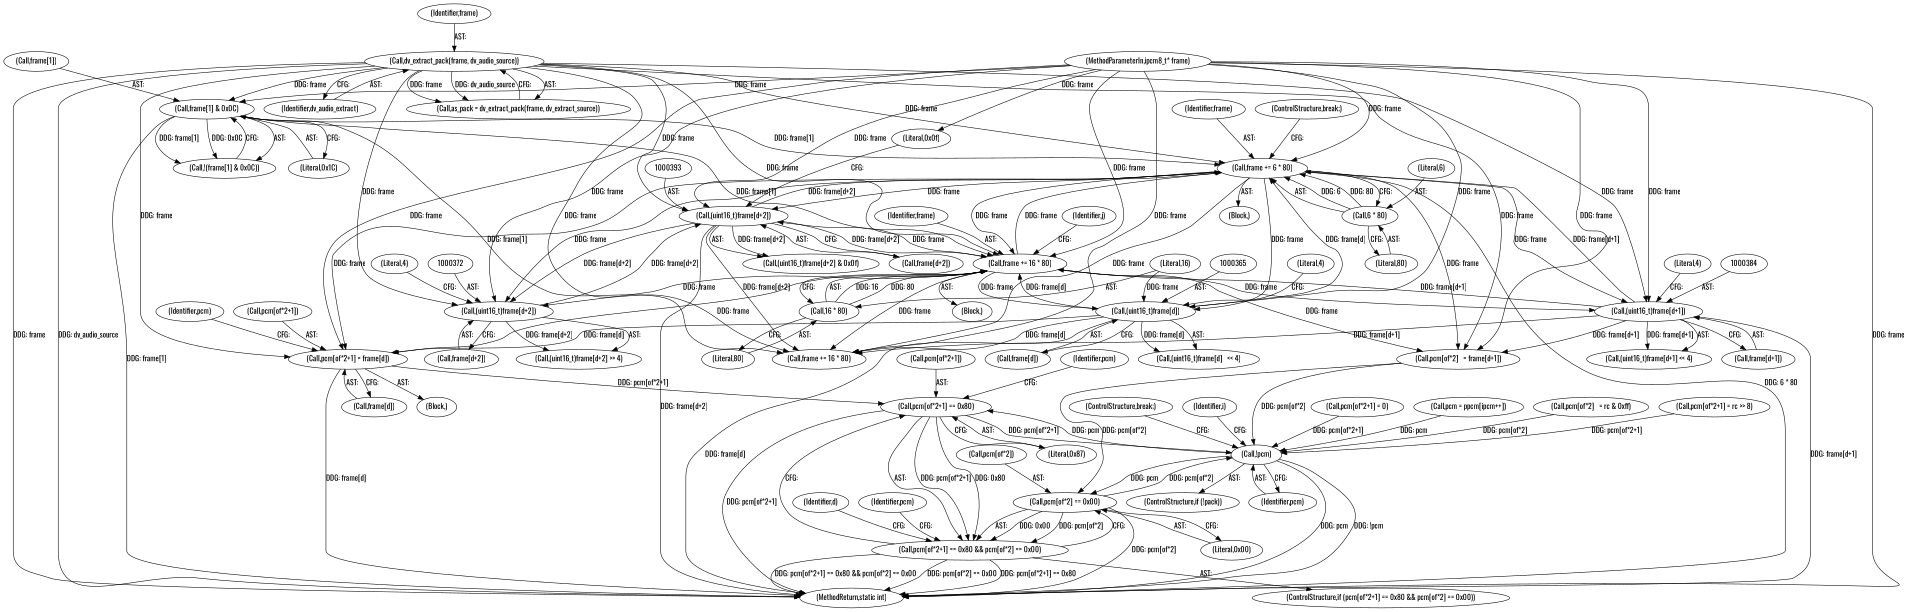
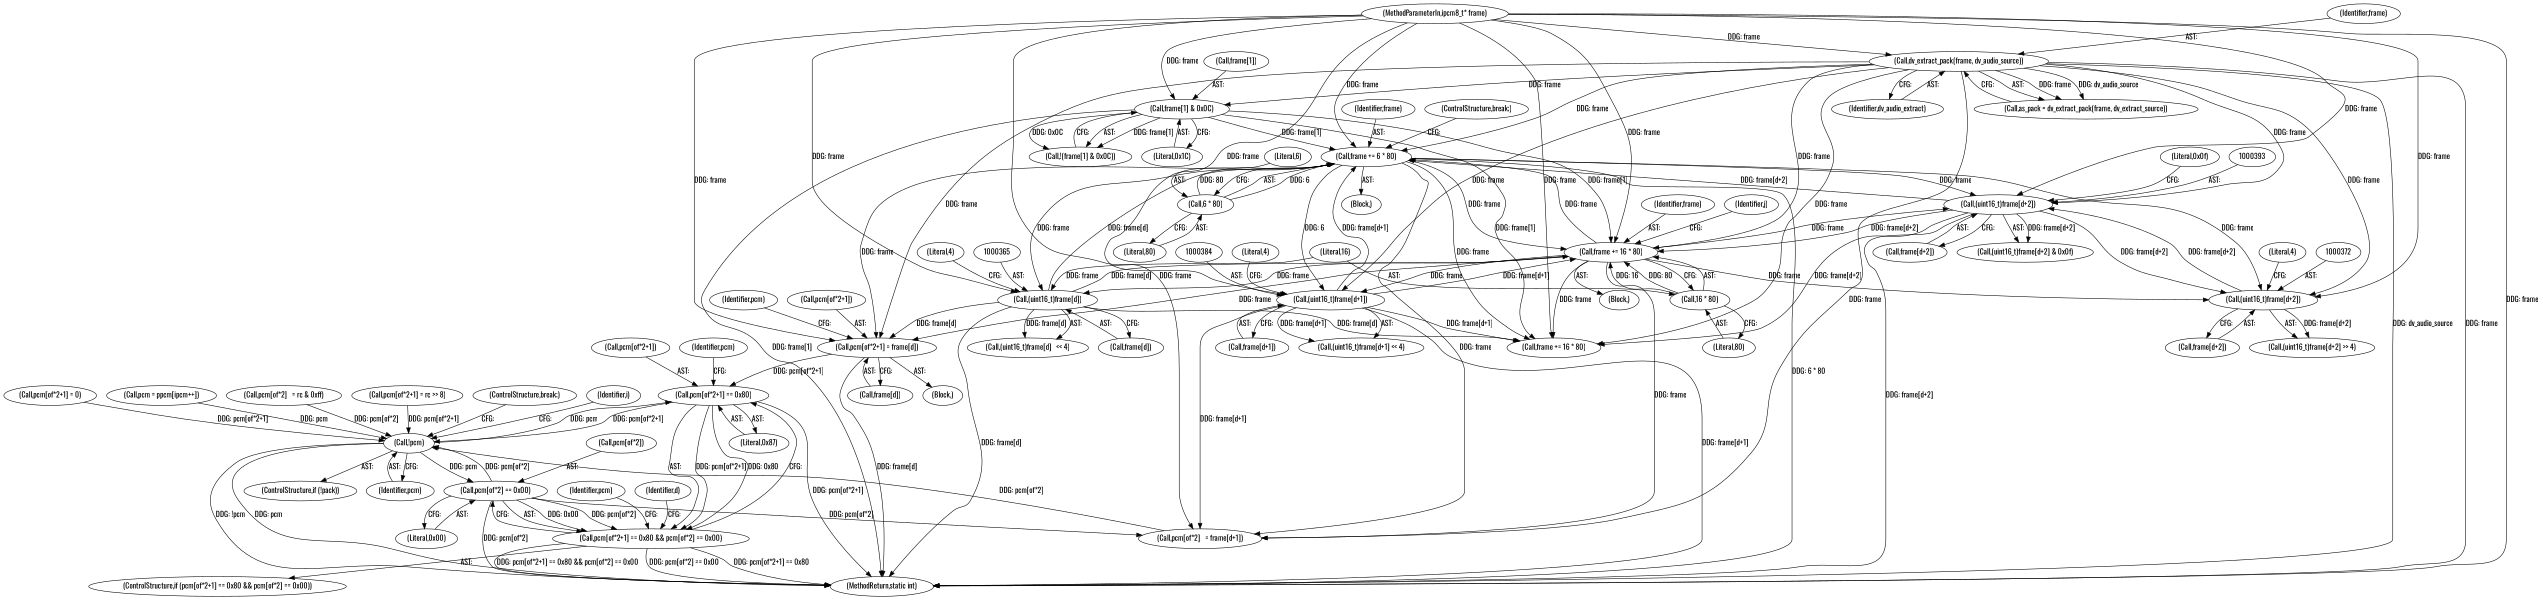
(1021, 96) -> (1690, 37)
(1531, 240) -> (1315, 228)
(1167, 381) -> (834, 519)
(962, 431) -> (759, 419)
